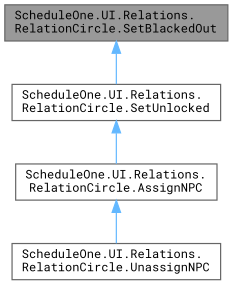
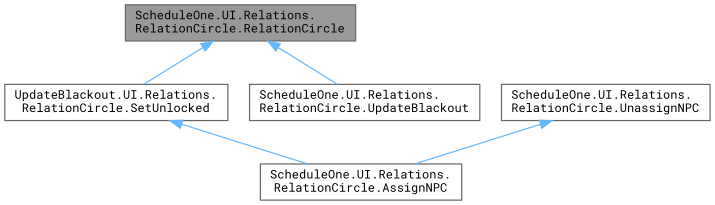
(116, 23) -> (241, 23)
(116, 102) -> (116, 102)
none -> (365, 102)
(116, 228) -> (477, 144)
